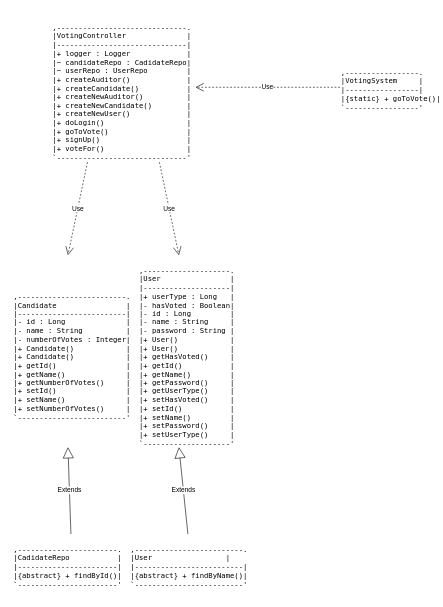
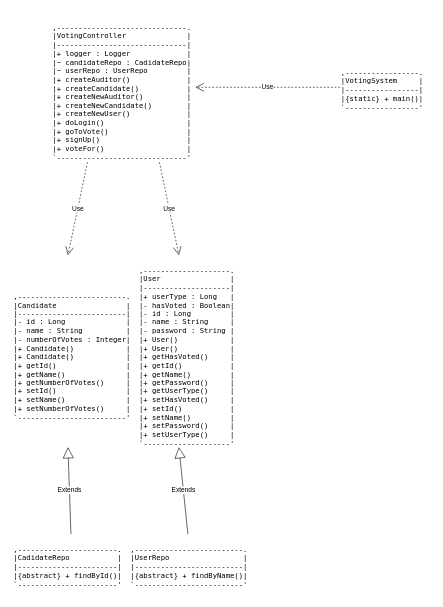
(383, 83) -> (378, 83)
(119, 560) -> (119, 560)
